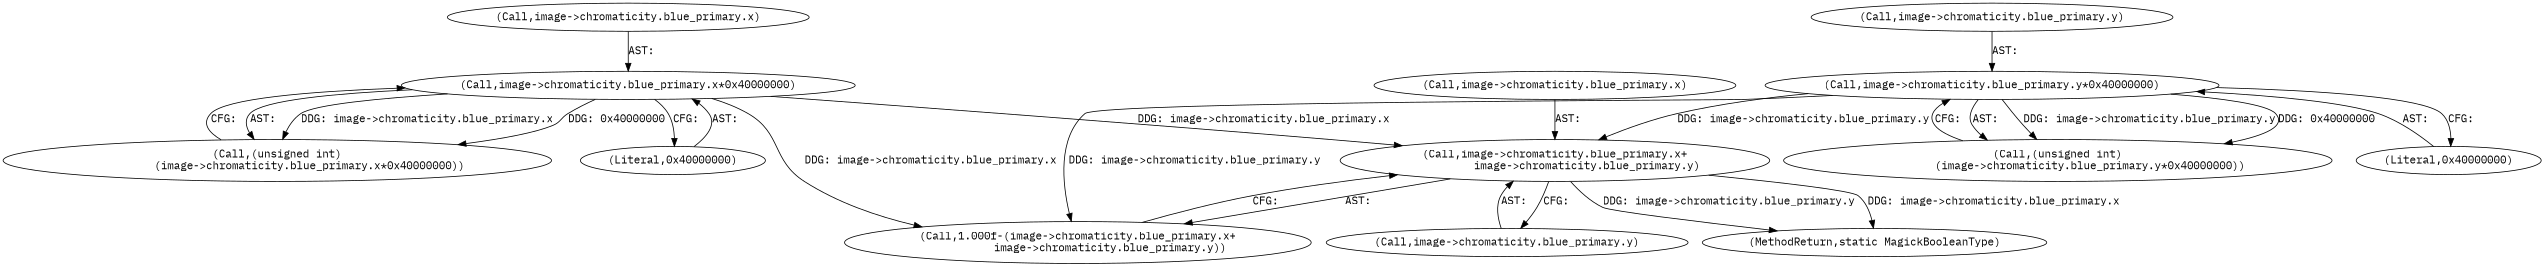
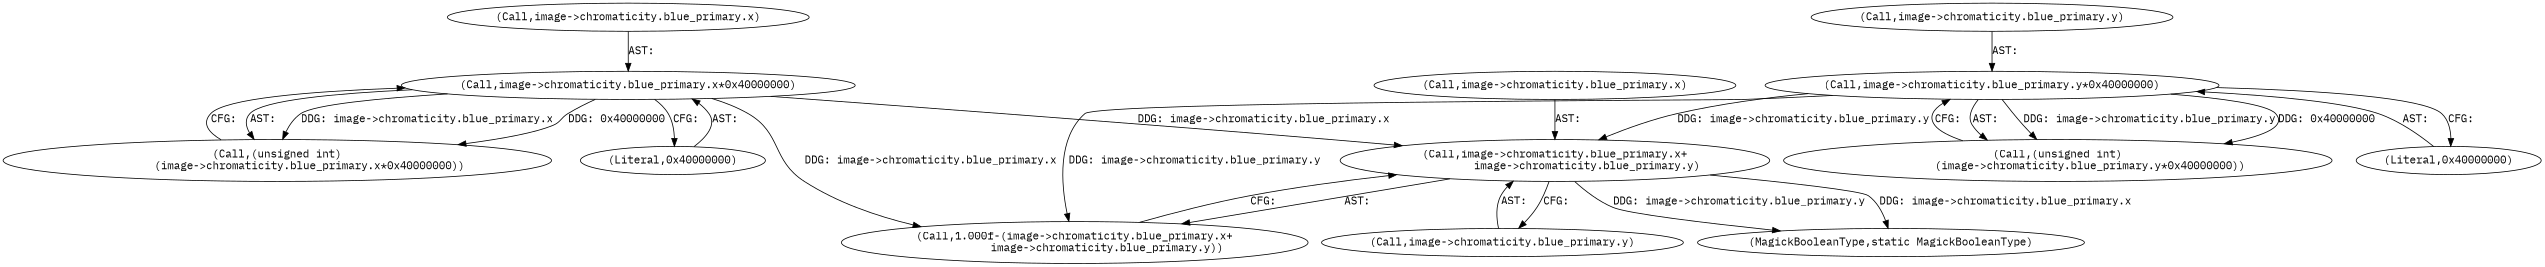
(1875, 243) -> (1891, 243)
